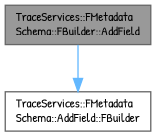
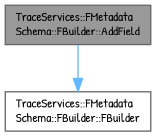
(78, 111) -> (78, 111)
